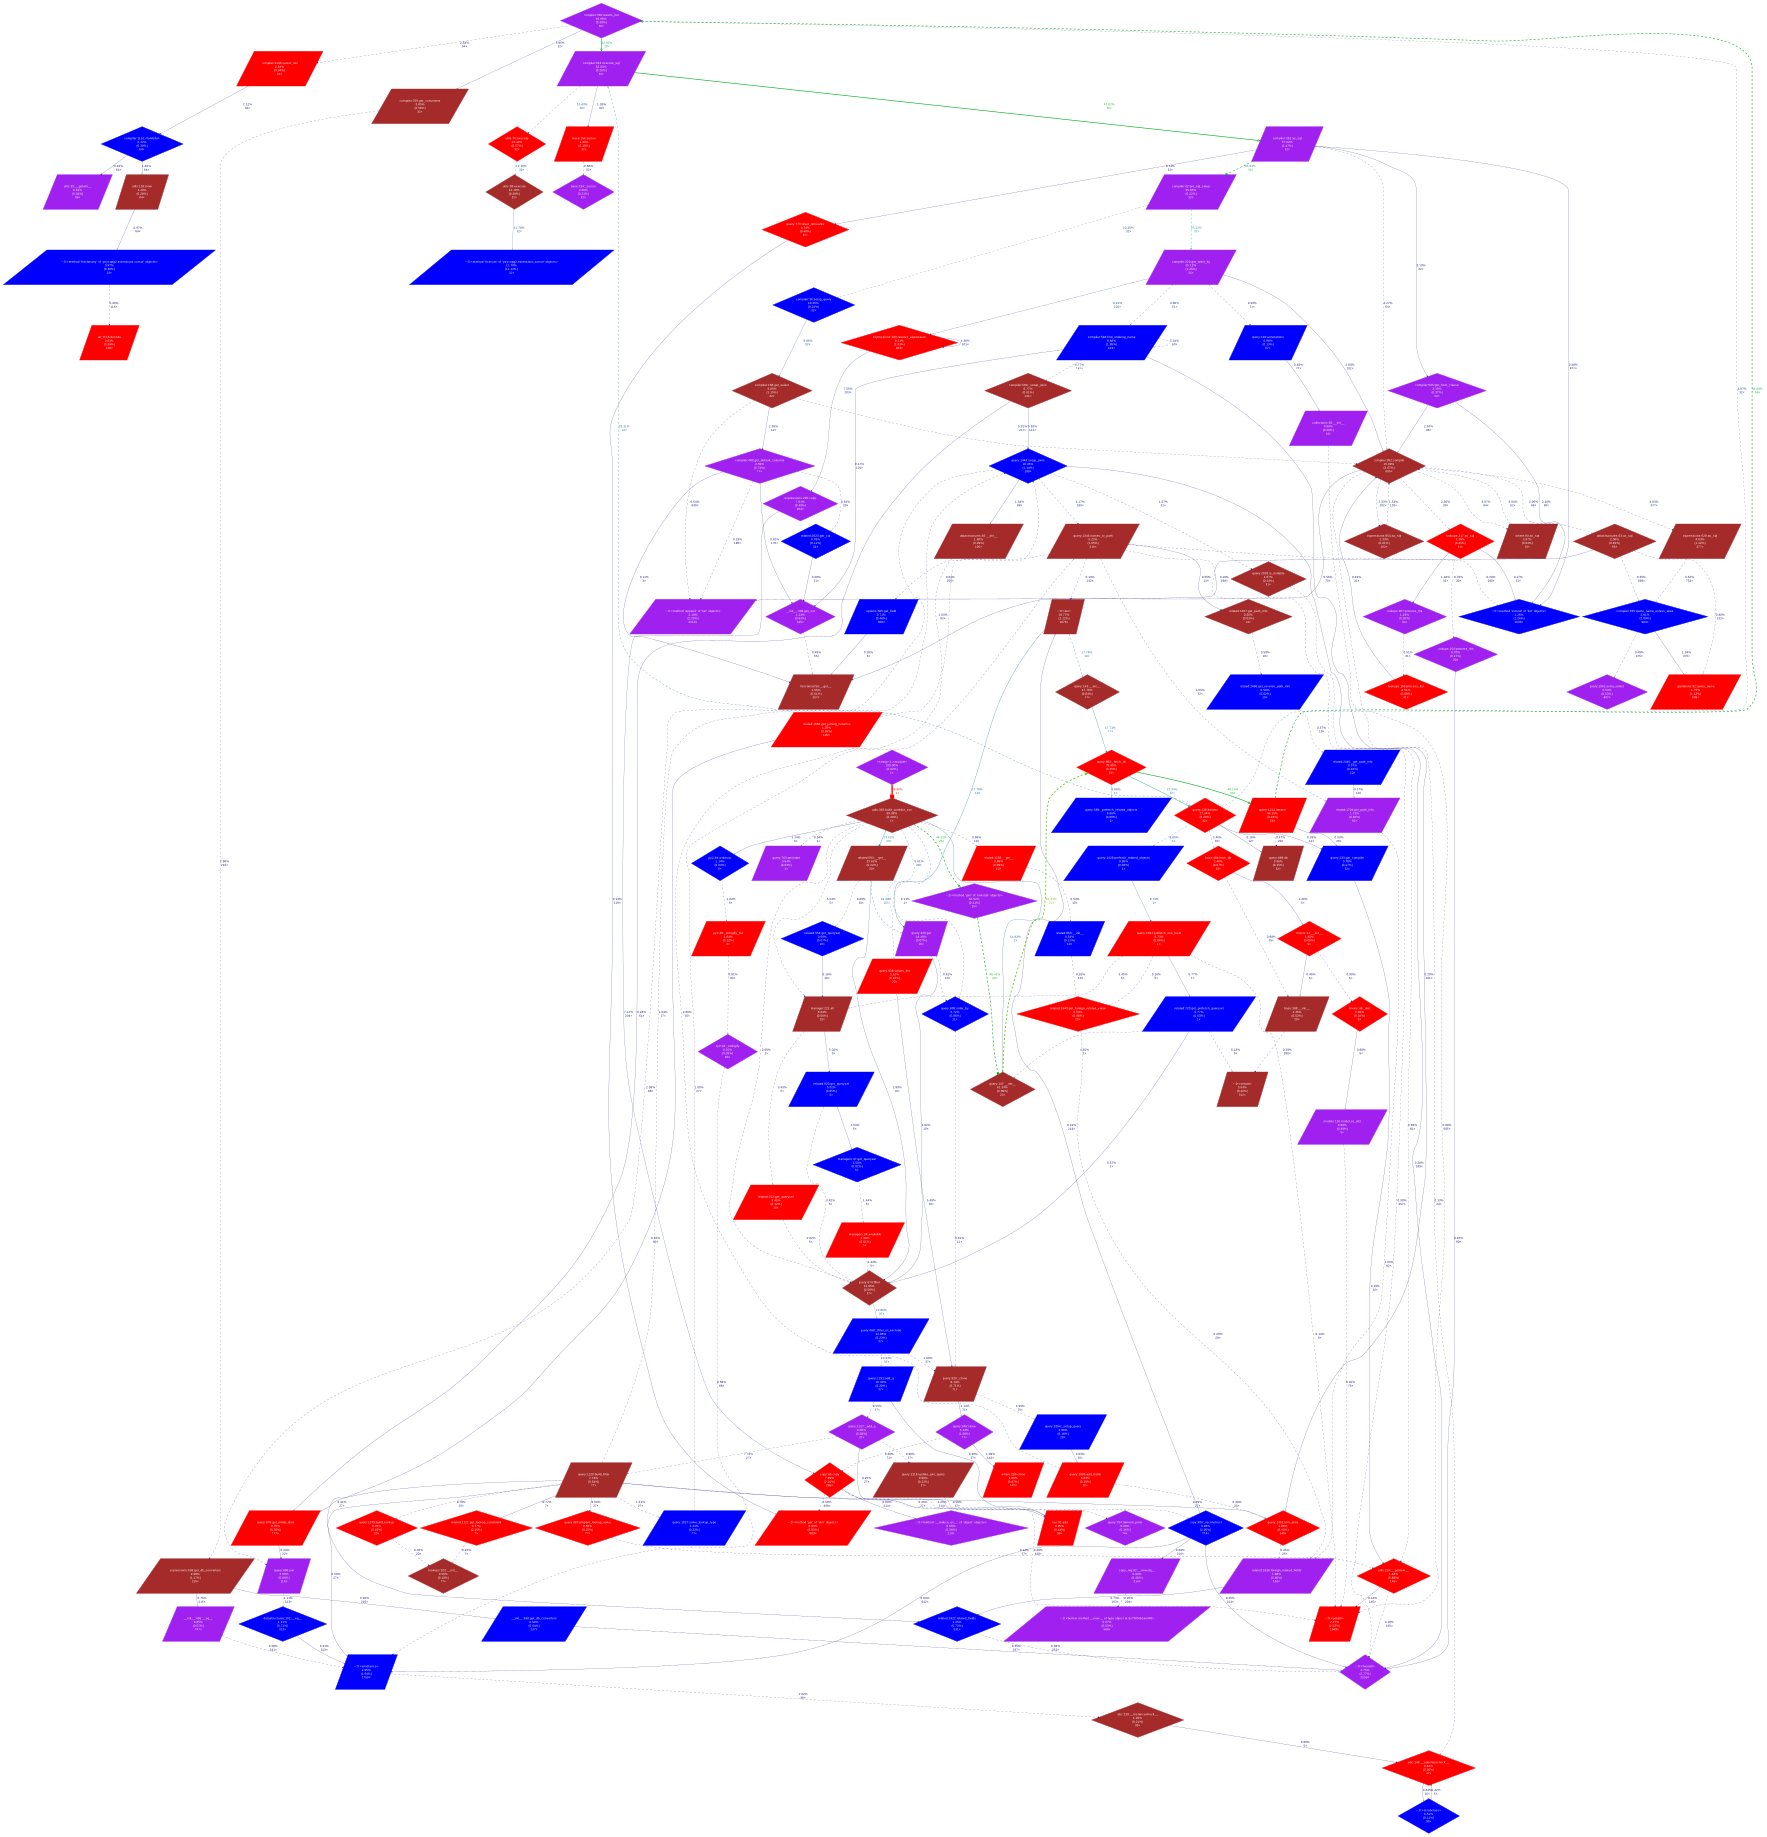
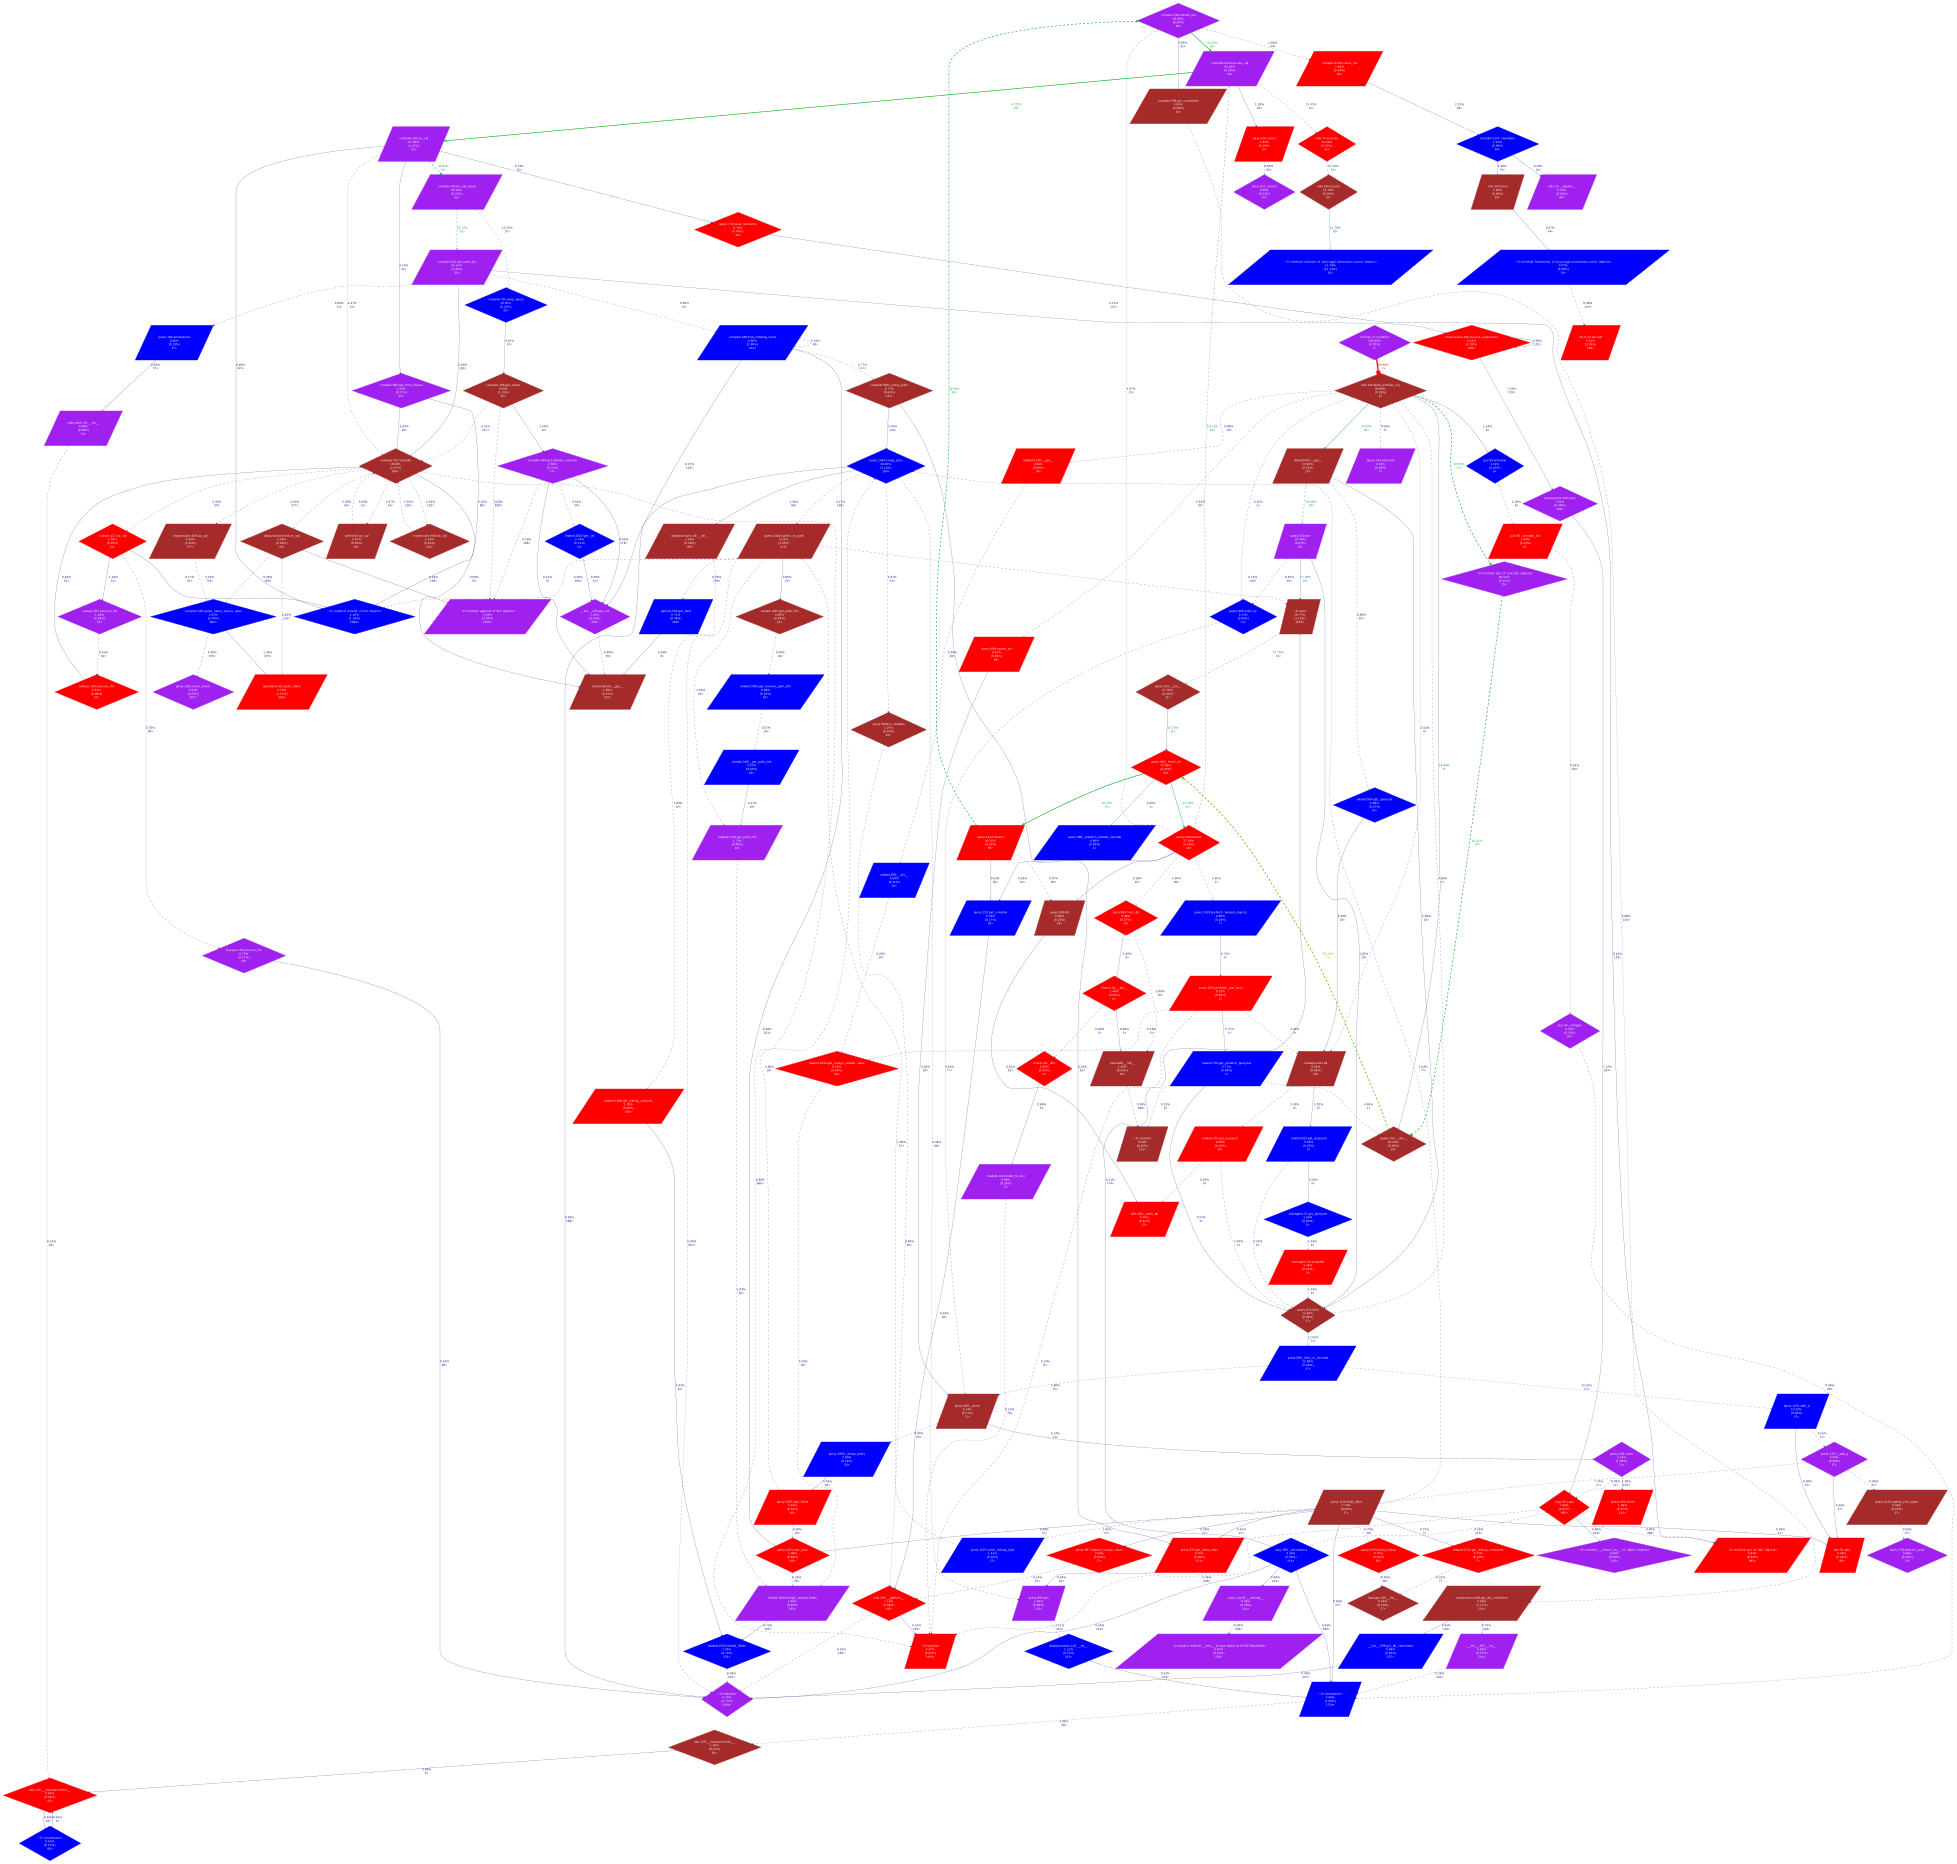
(971, 789) -> (1300, 578)
(1111, 815) -> (1095, 843)
none -> (1145, 1219)
